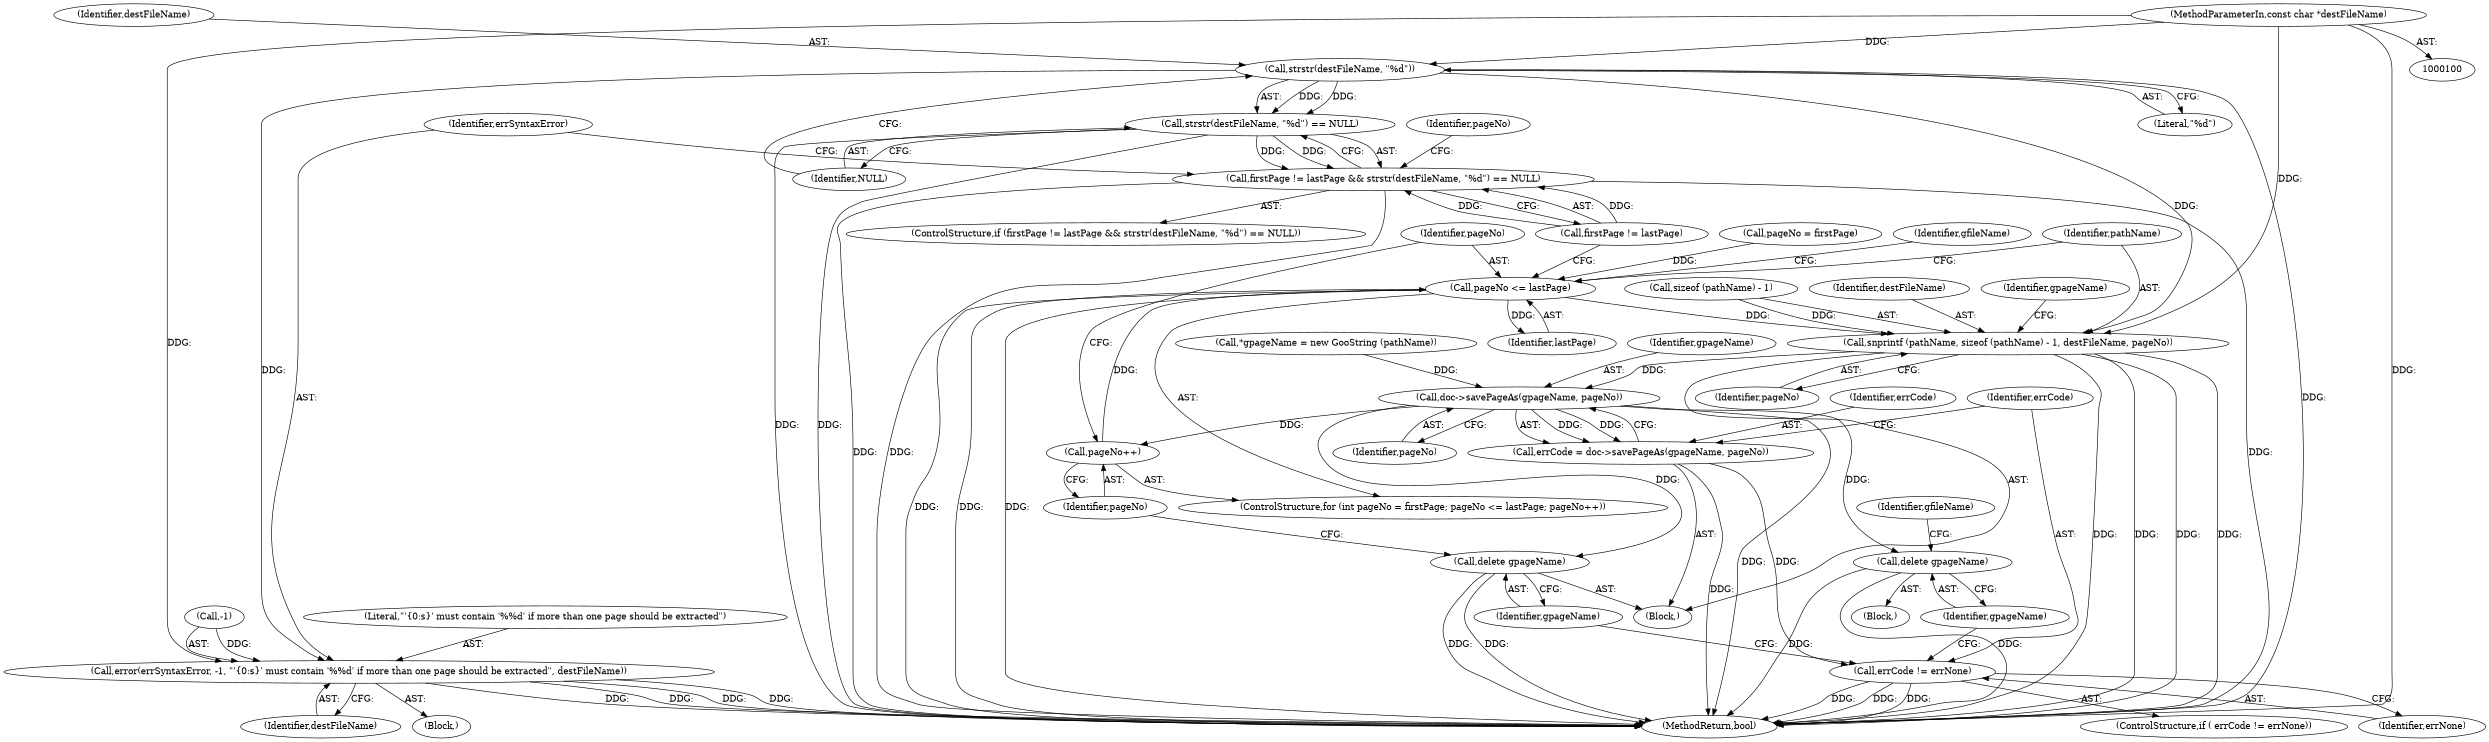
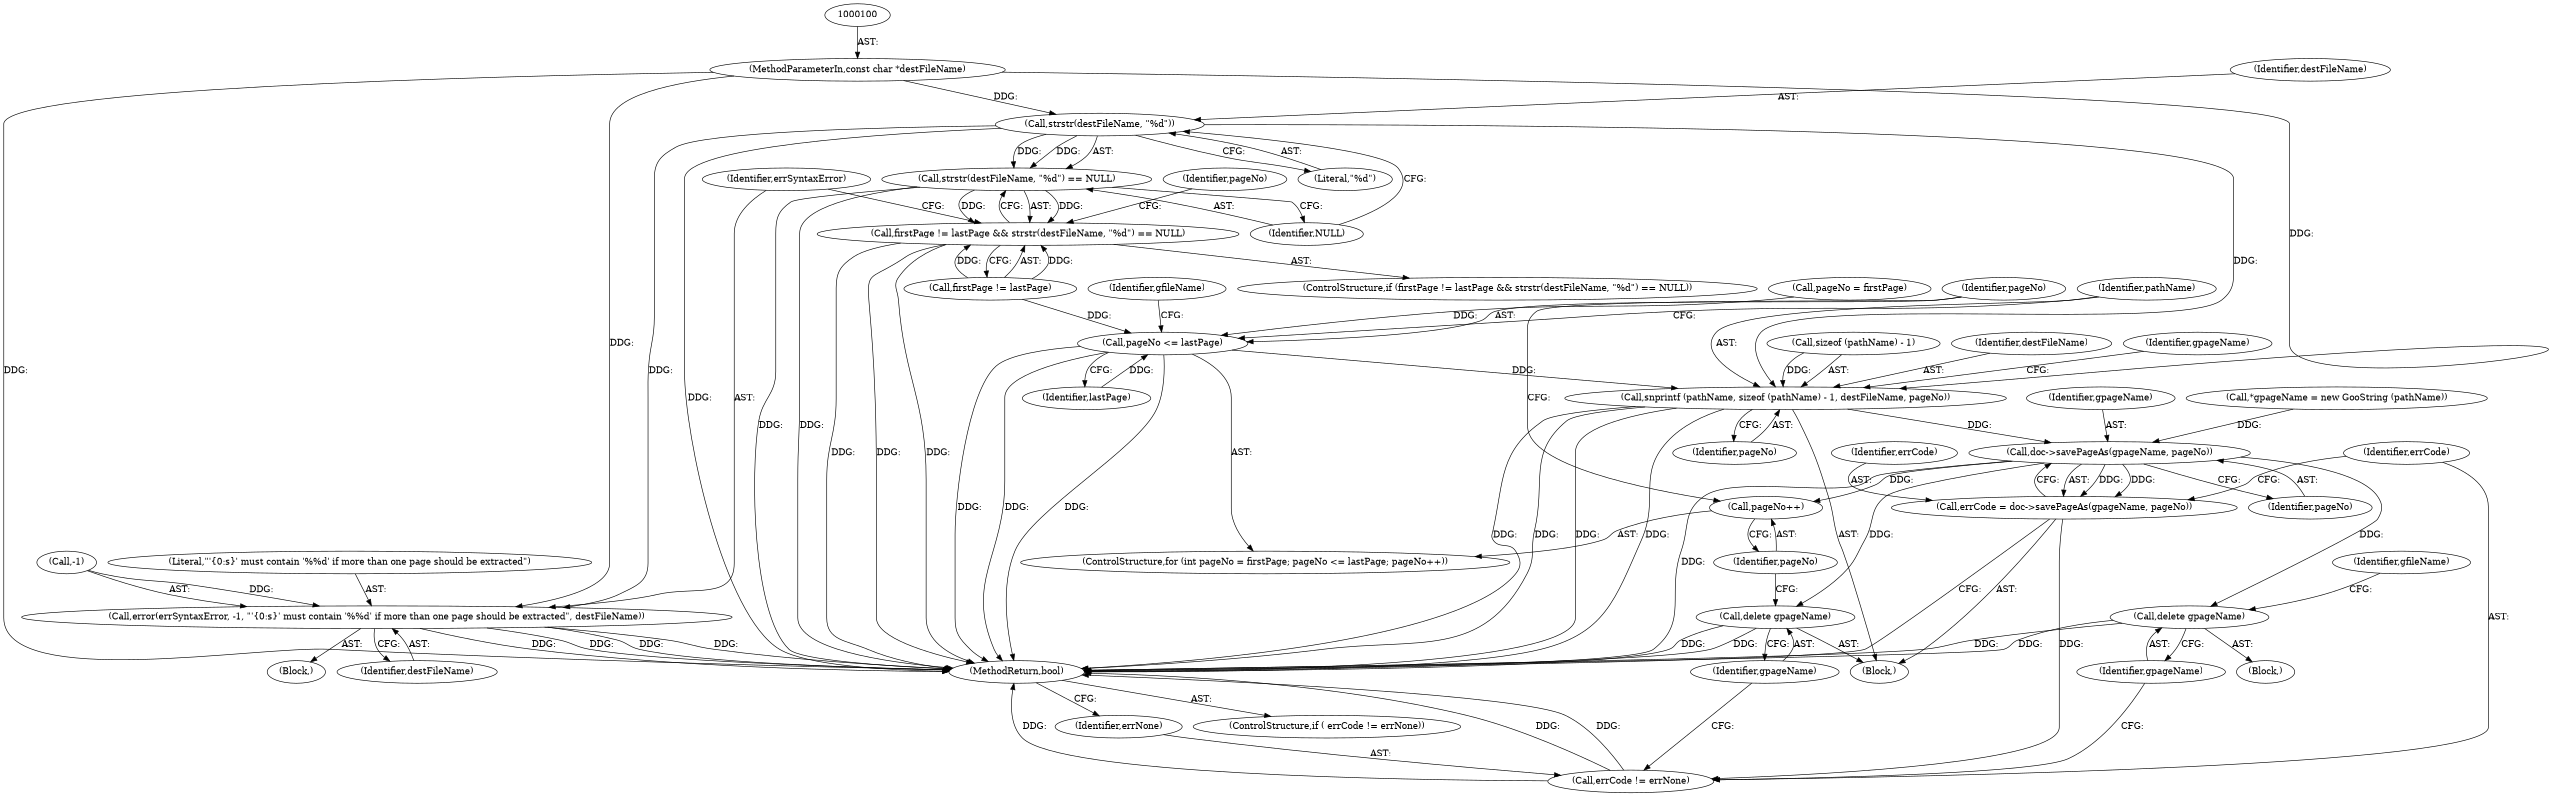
(2395, 35) -> (858, 39)
(1586, 261) -> (1101, 316)
(1161, 307) -> none
(1525, 316) -> (1103, 371)
(1555, 316) -> (1143, 371)
(1723, 590) -> (1971, 590)
(2198, 680) -> (1065, 698)
(2057, 698) -> (1163, 698)
